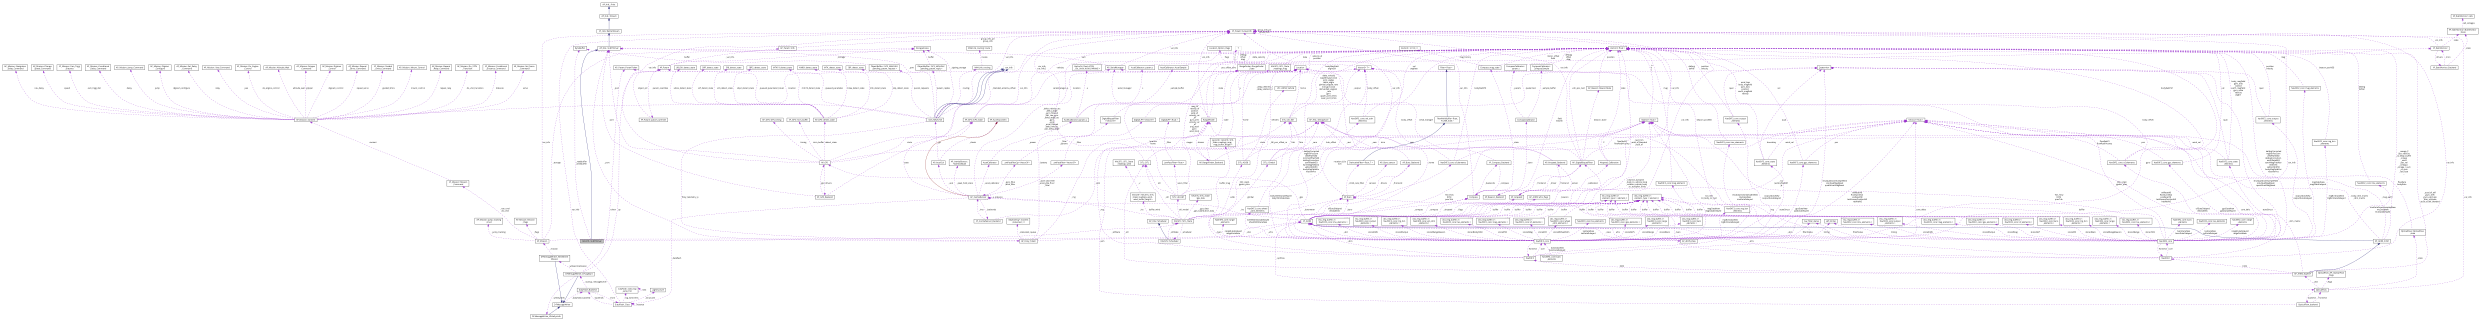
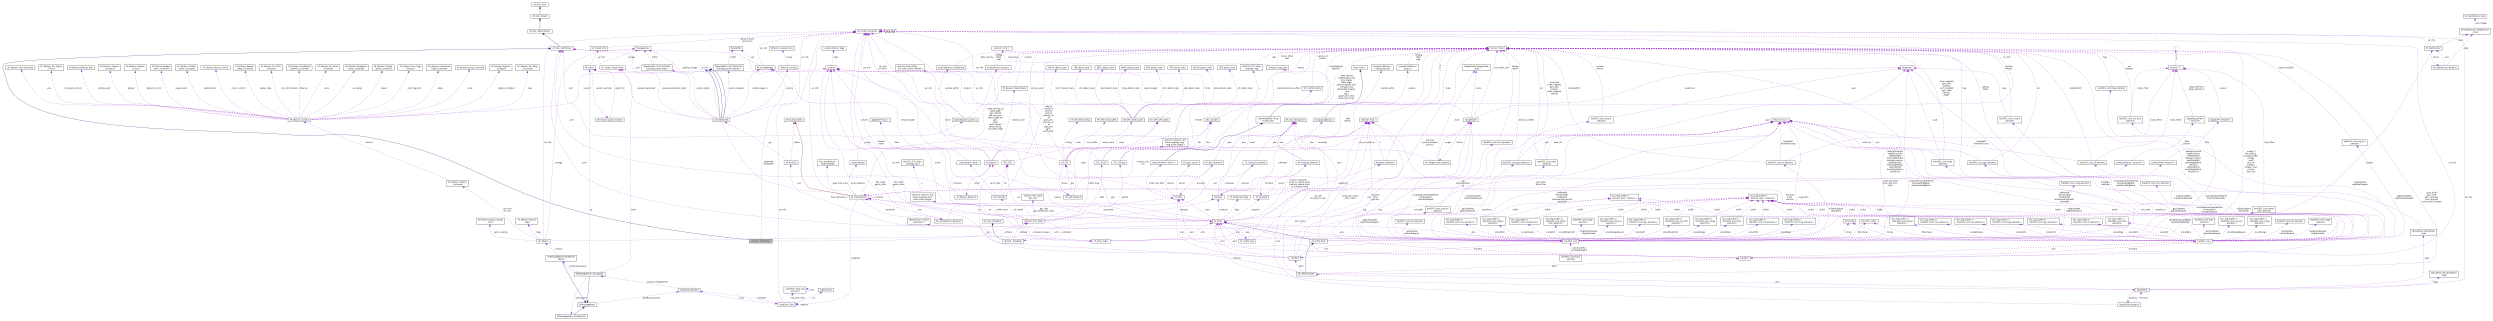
(1421, 59) -> none
(1530, 163) -> (1282, 163)
(1582, 163) -> (991, 163)
(650, 298) -> (813, 298)
